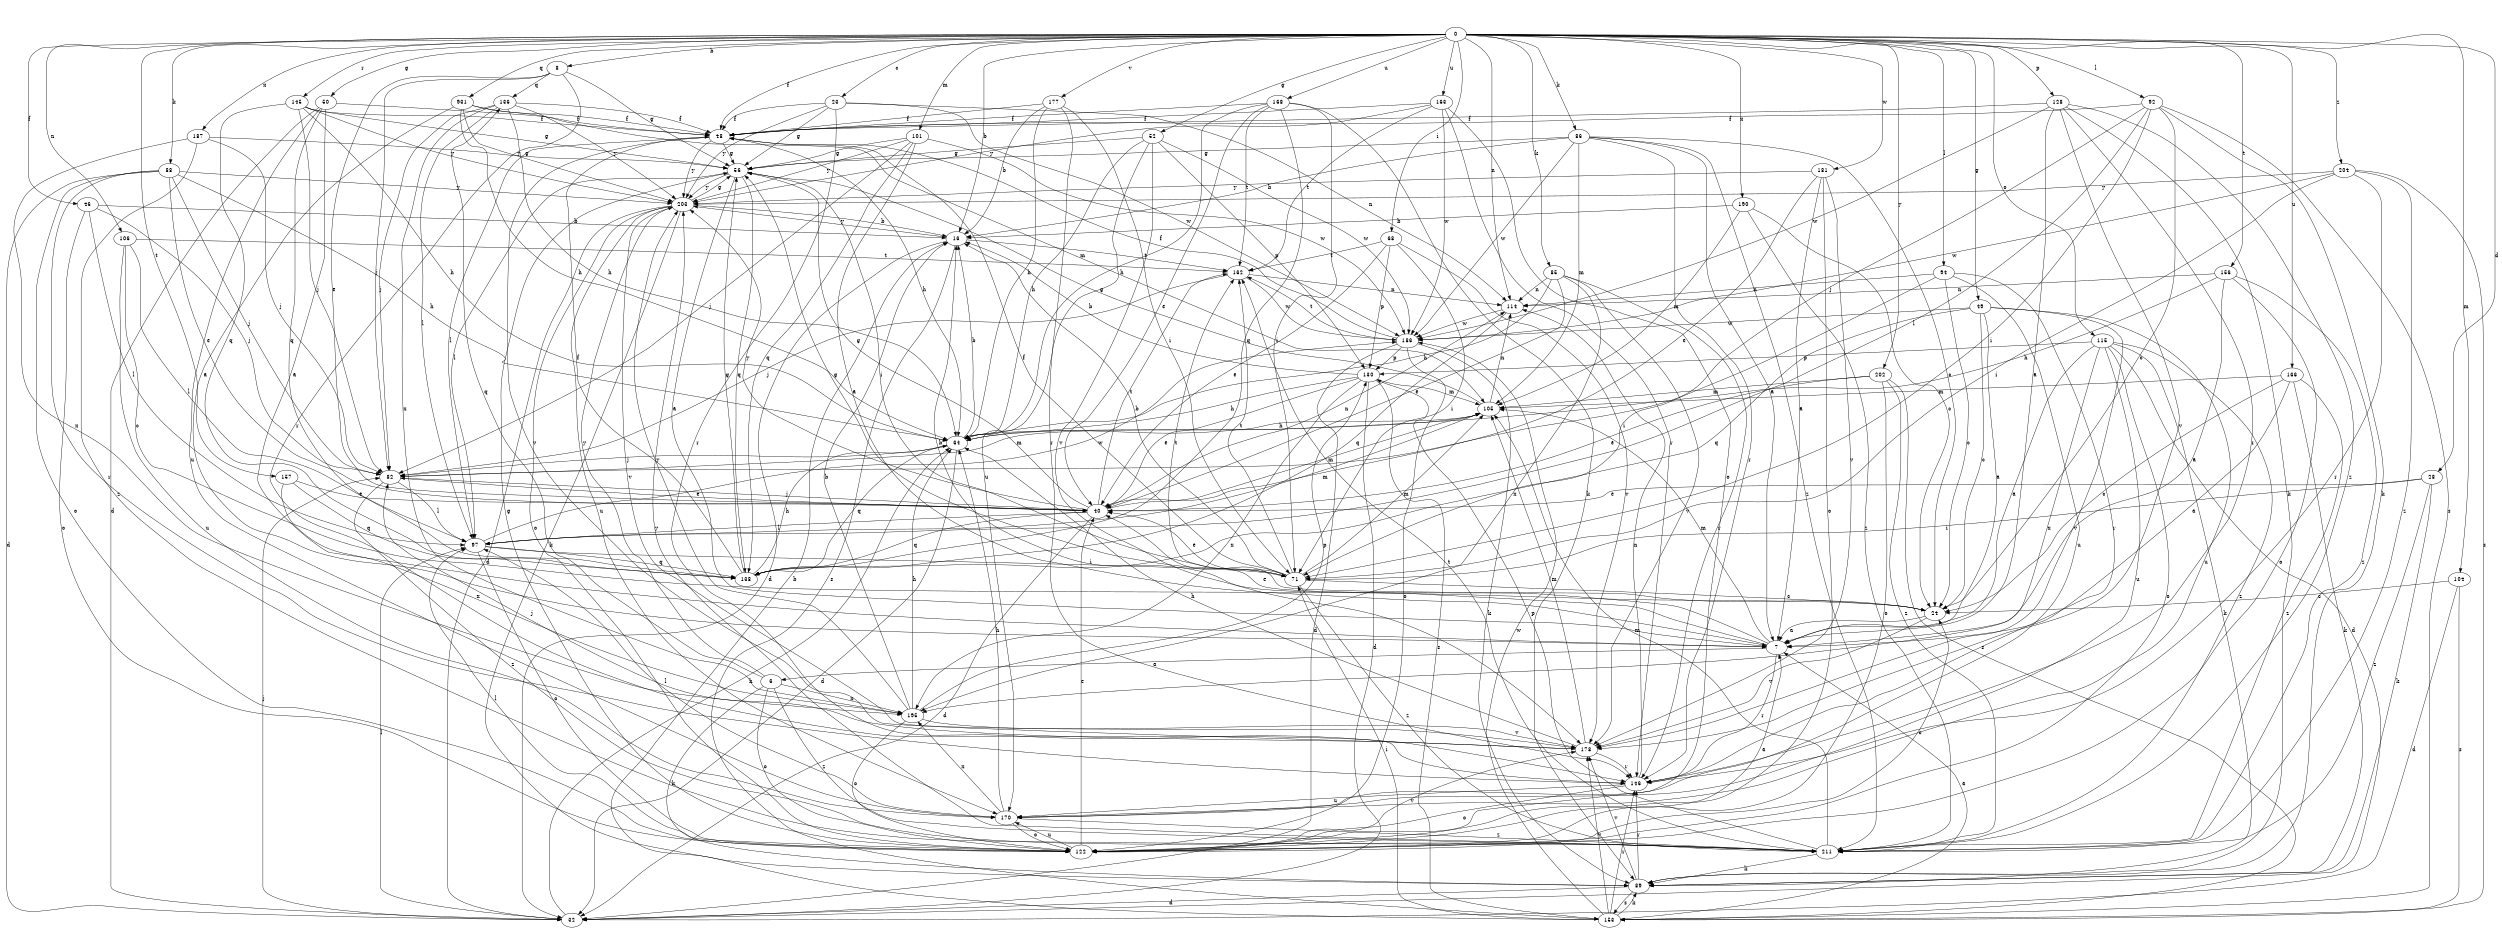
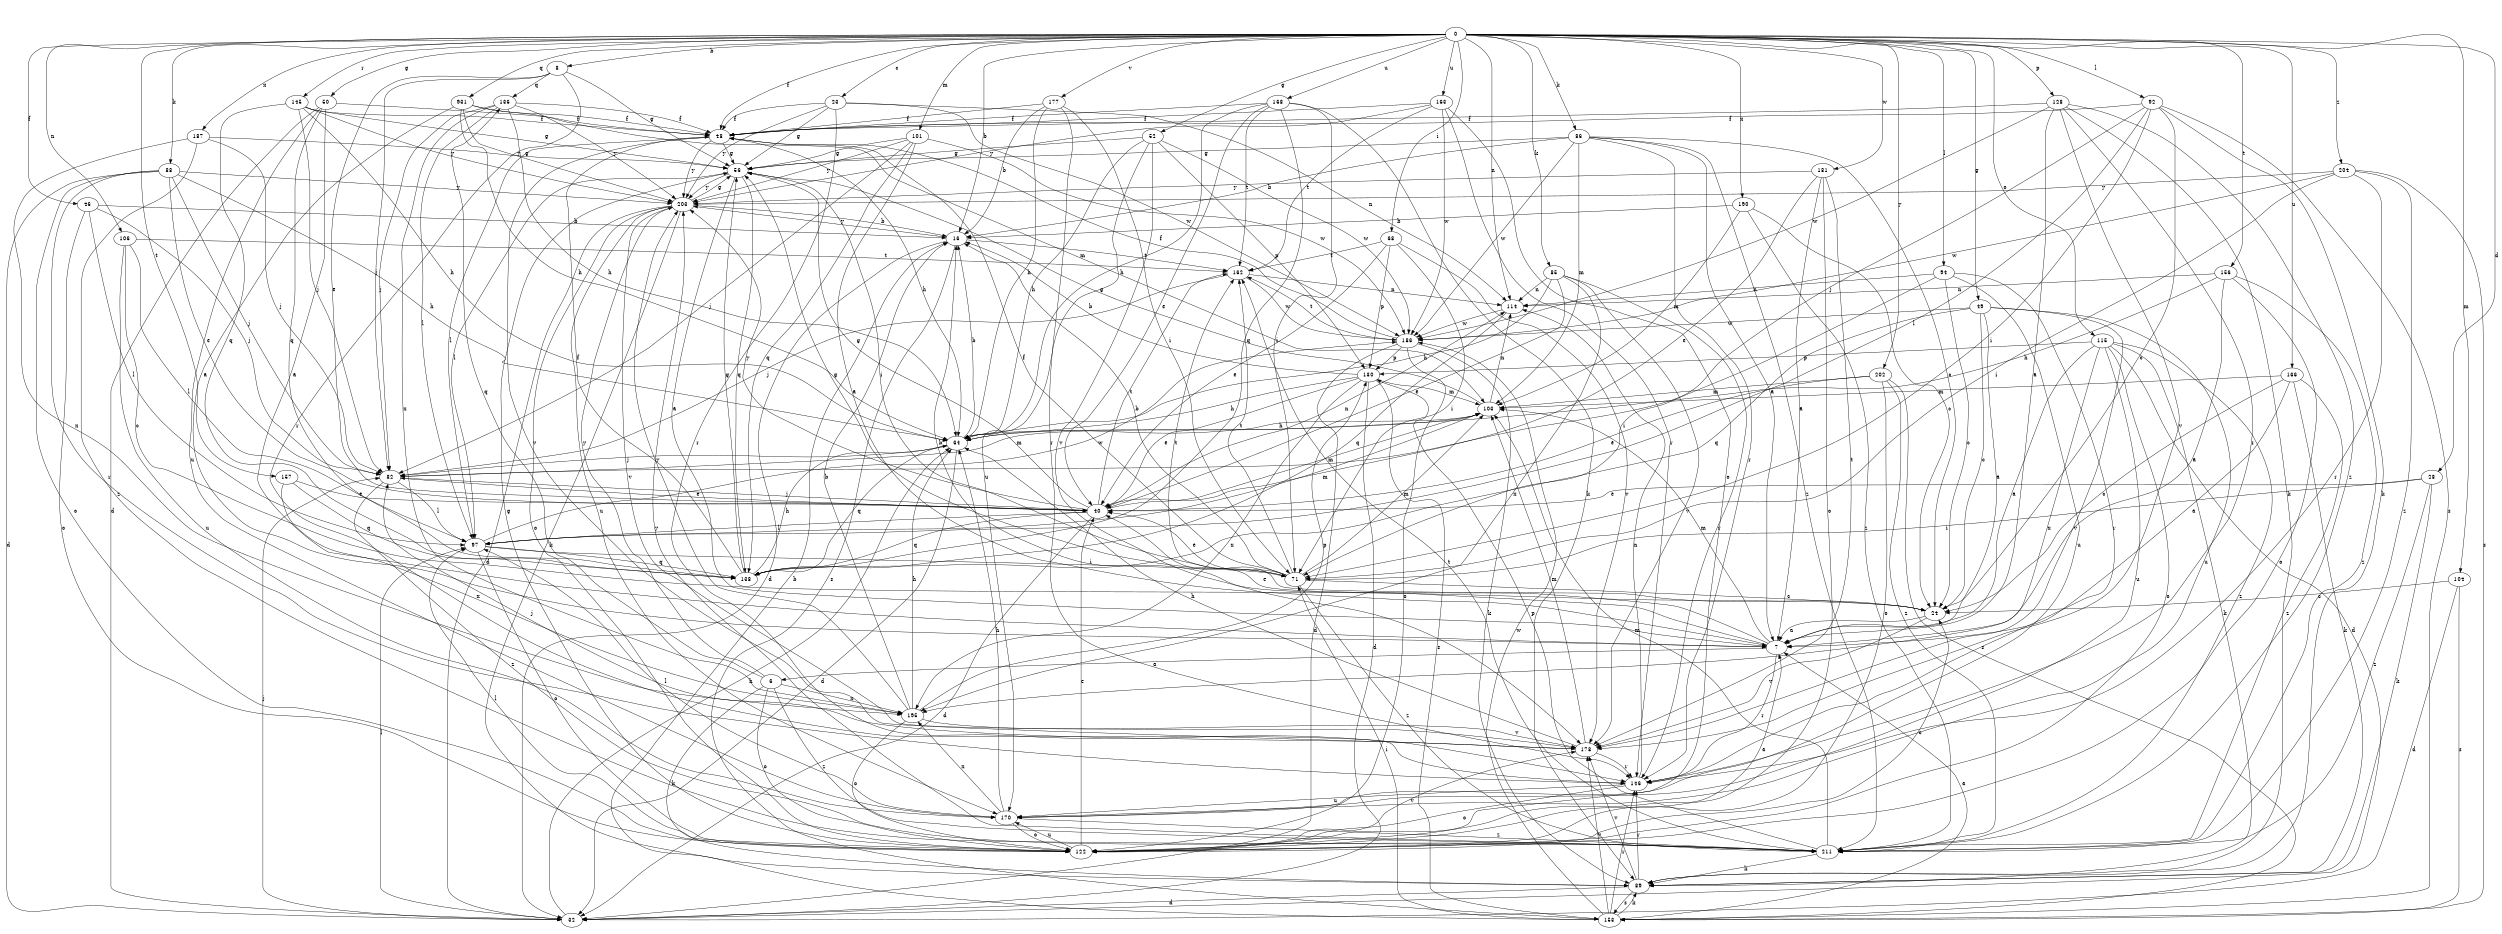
(1489, 409) -> (1489, 409)
(1852, 460) -> (1852, 460)
